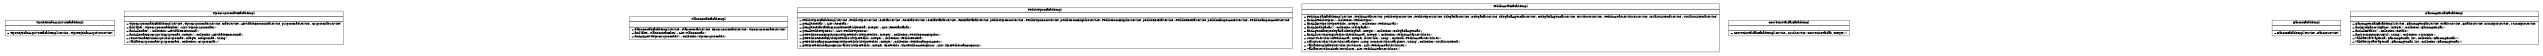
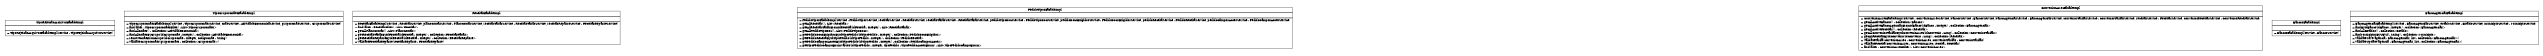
none -> (486, 28)
(709, 28) -> none
(1511, 28) -> none
(1789, 28) -> none
none -> (2061, 28)
